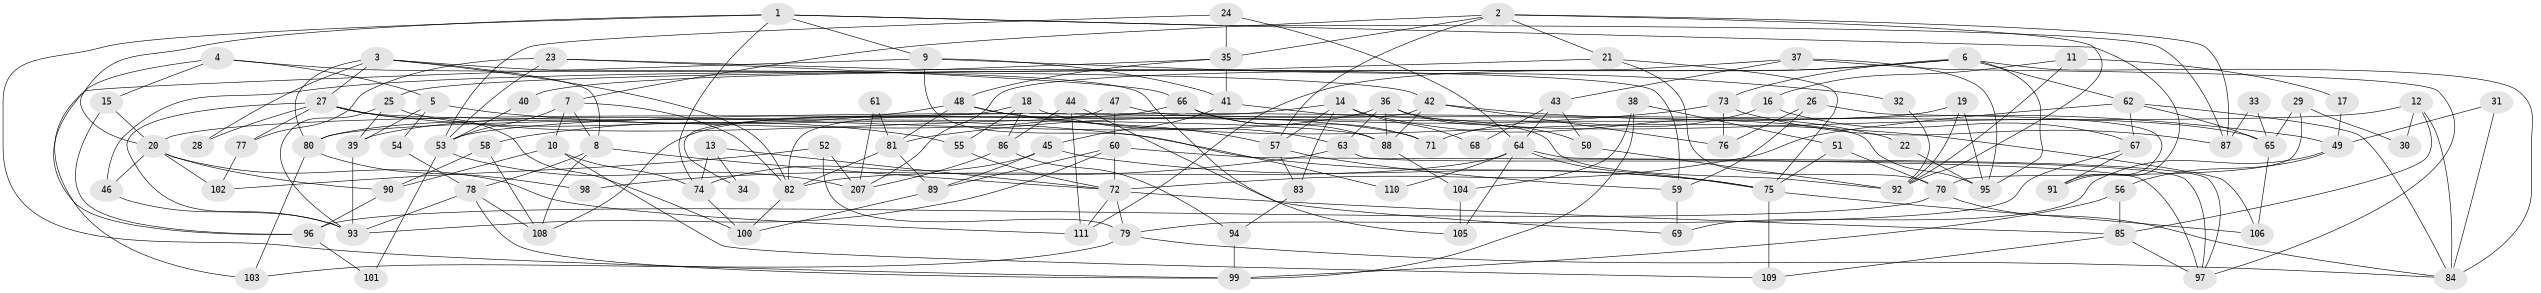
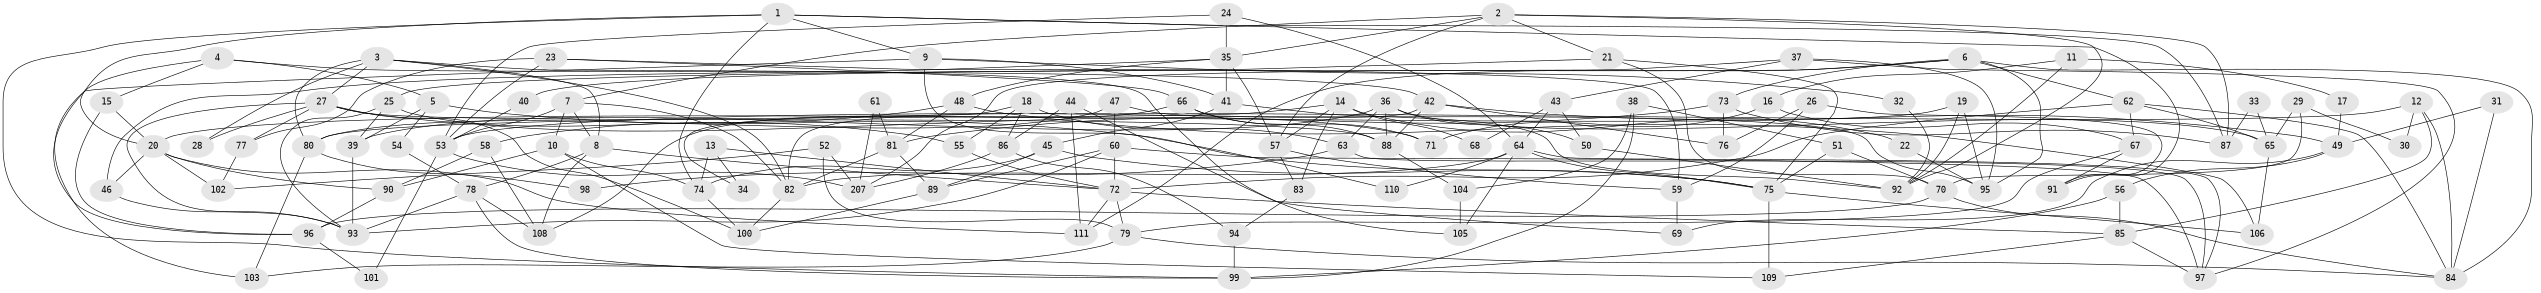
(1117, 125) -> (1254, 101)
